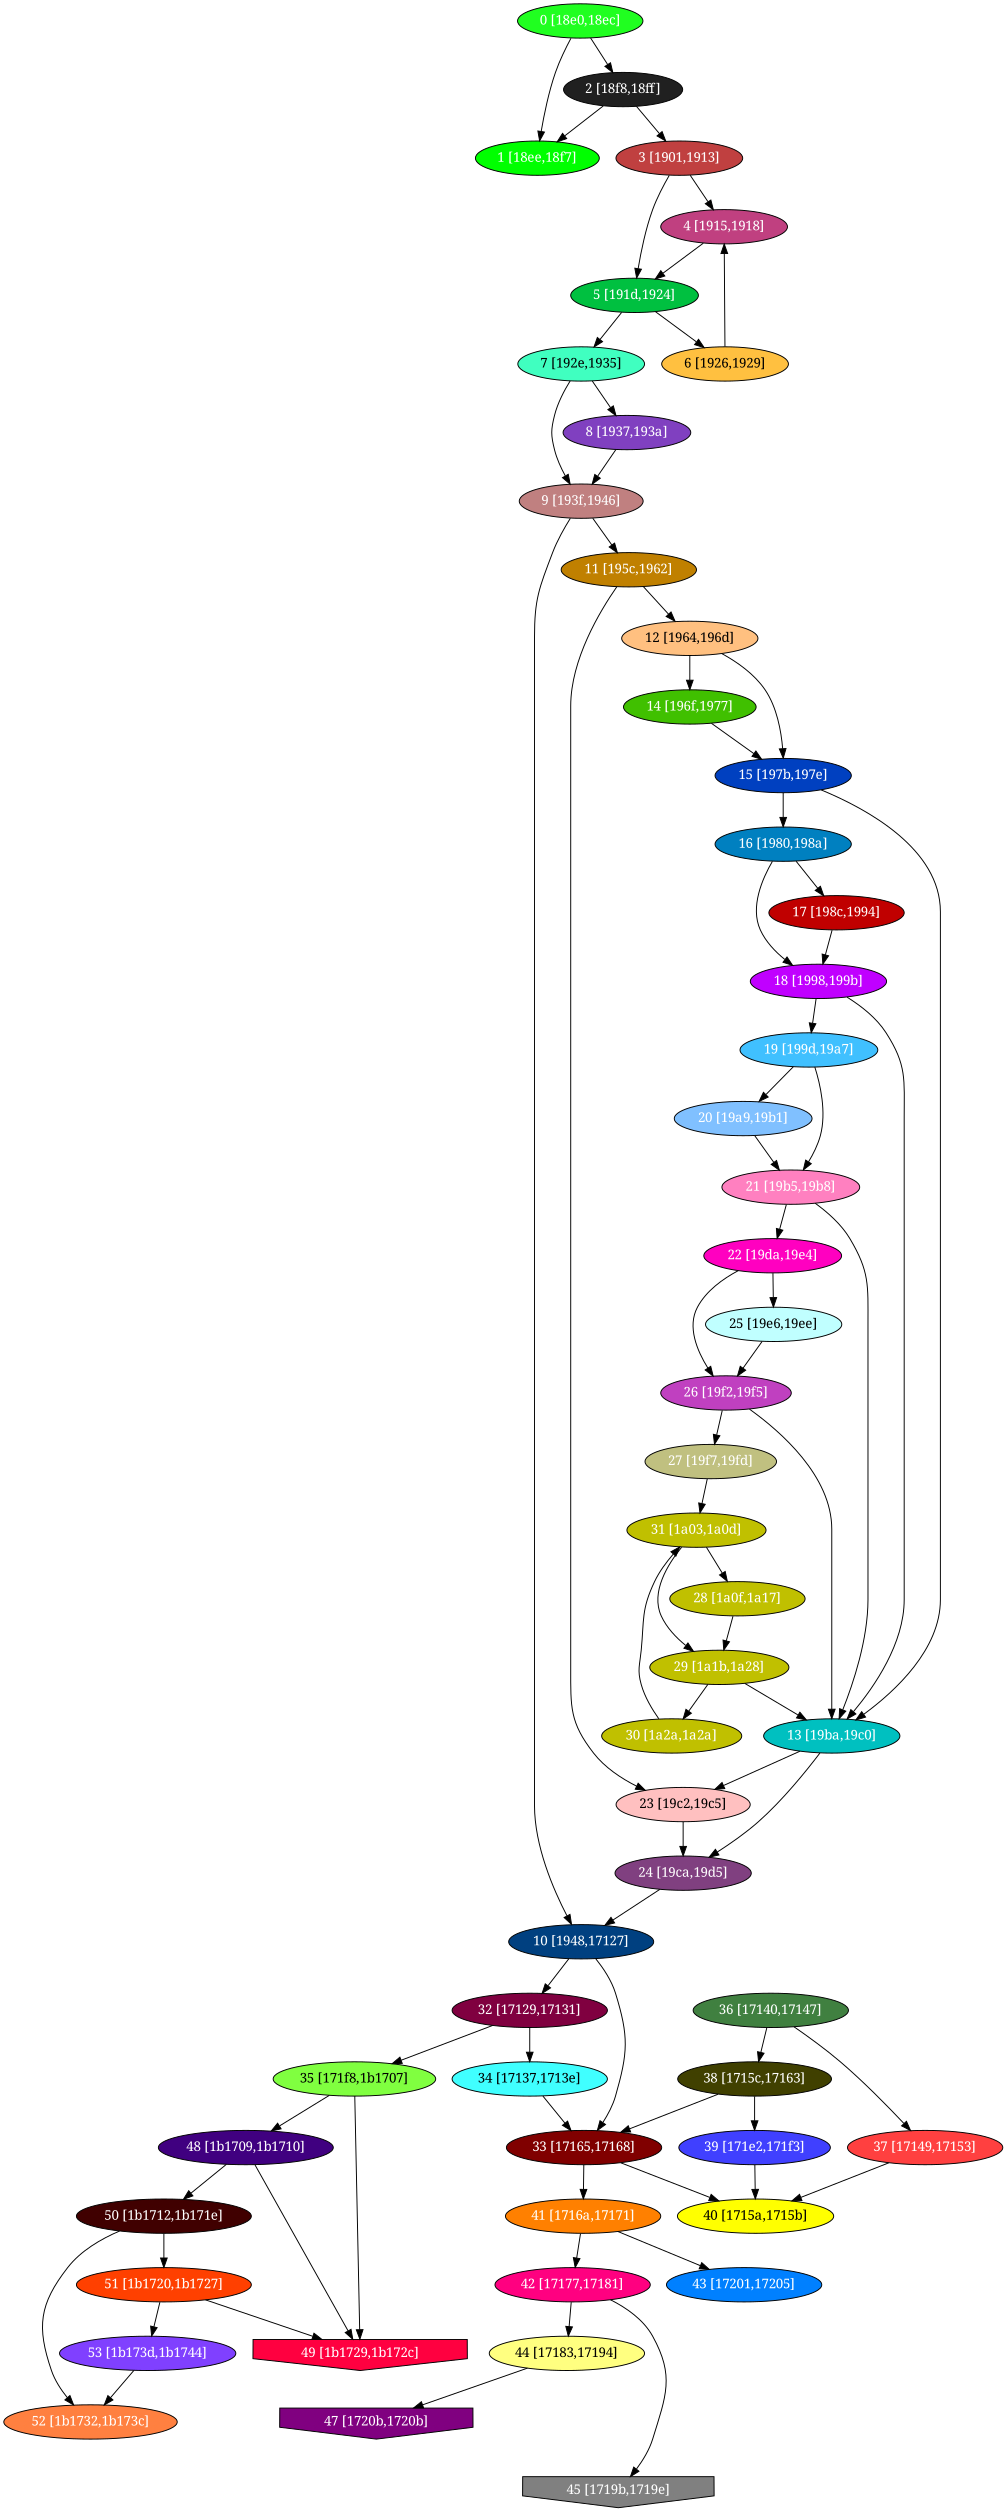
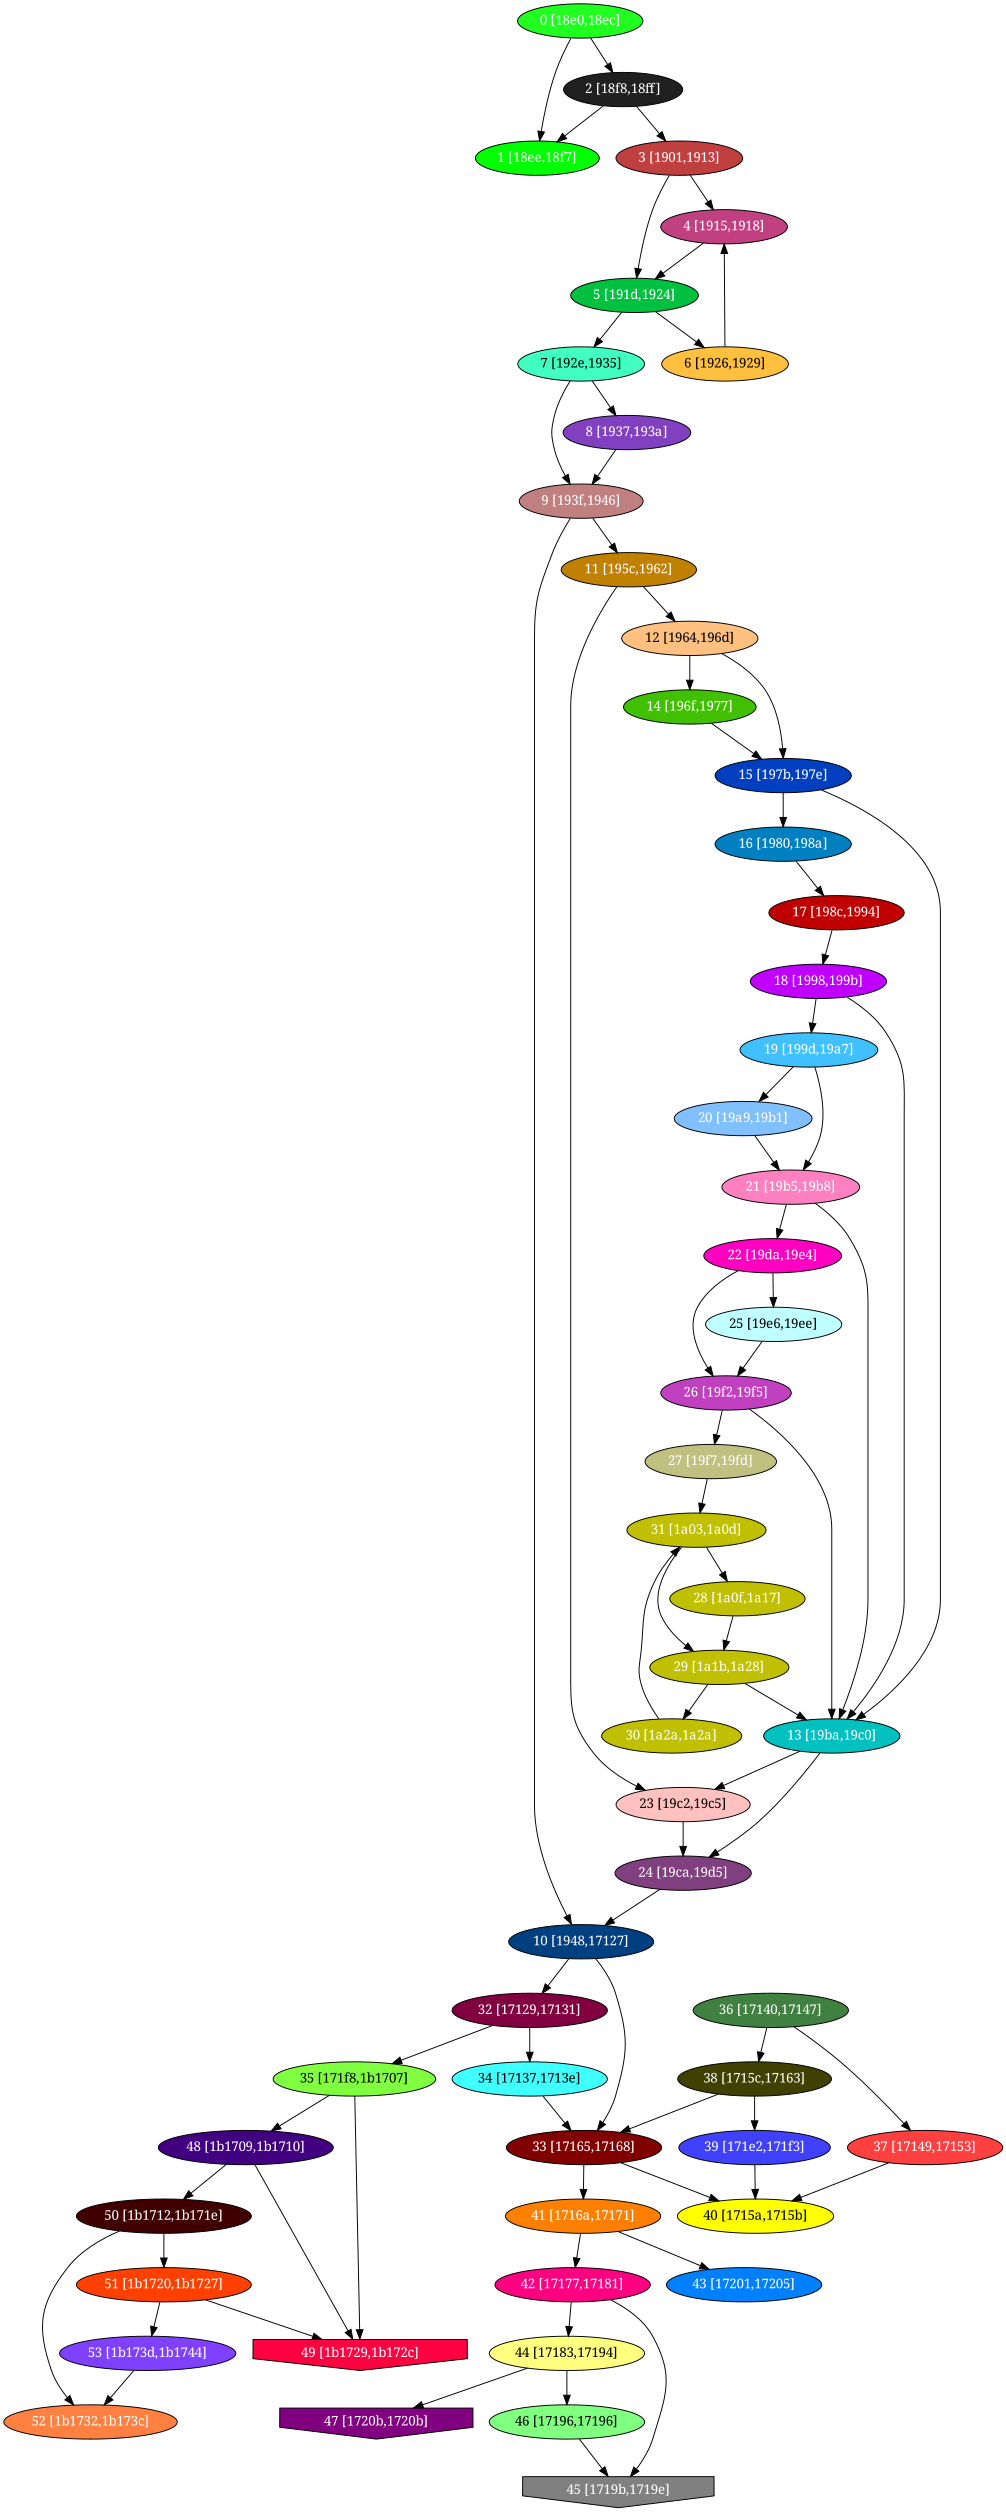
(757, 914) -> none
none -> (567, 2422)
